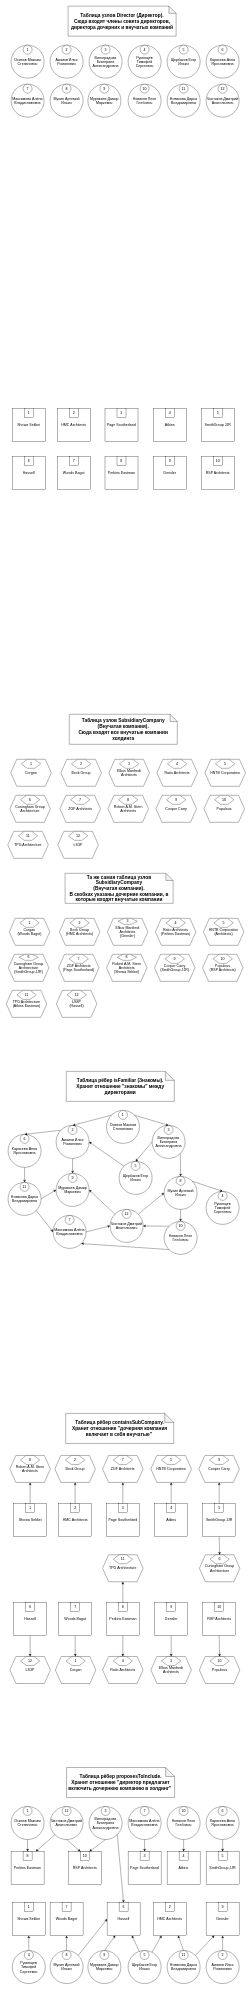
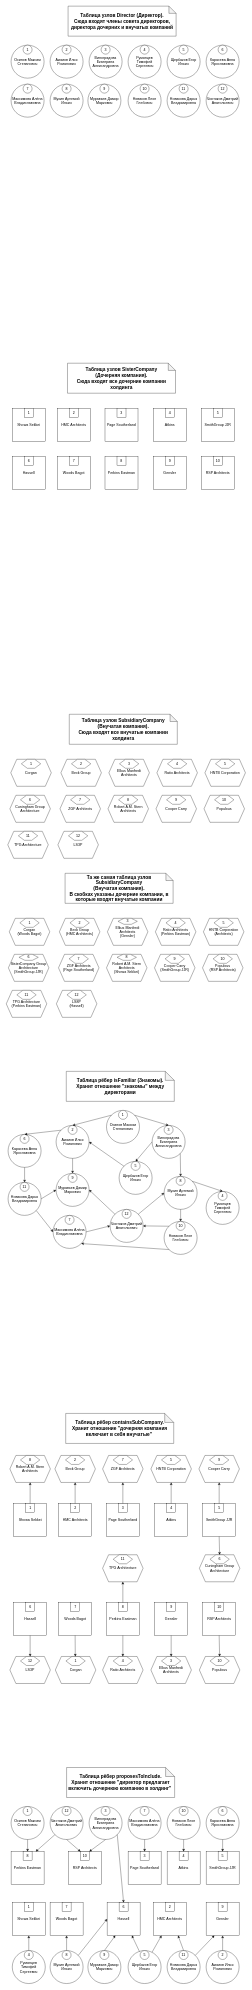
none -> (121, 378)
(29, 968) -> (29, 968)
(26, 1004) -> (26, 1004)
